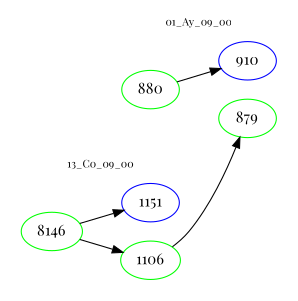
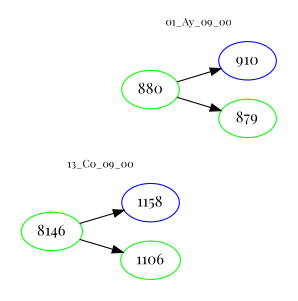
(210, 201) -> (194, 102)
(151, 203) -> (151, 203)
